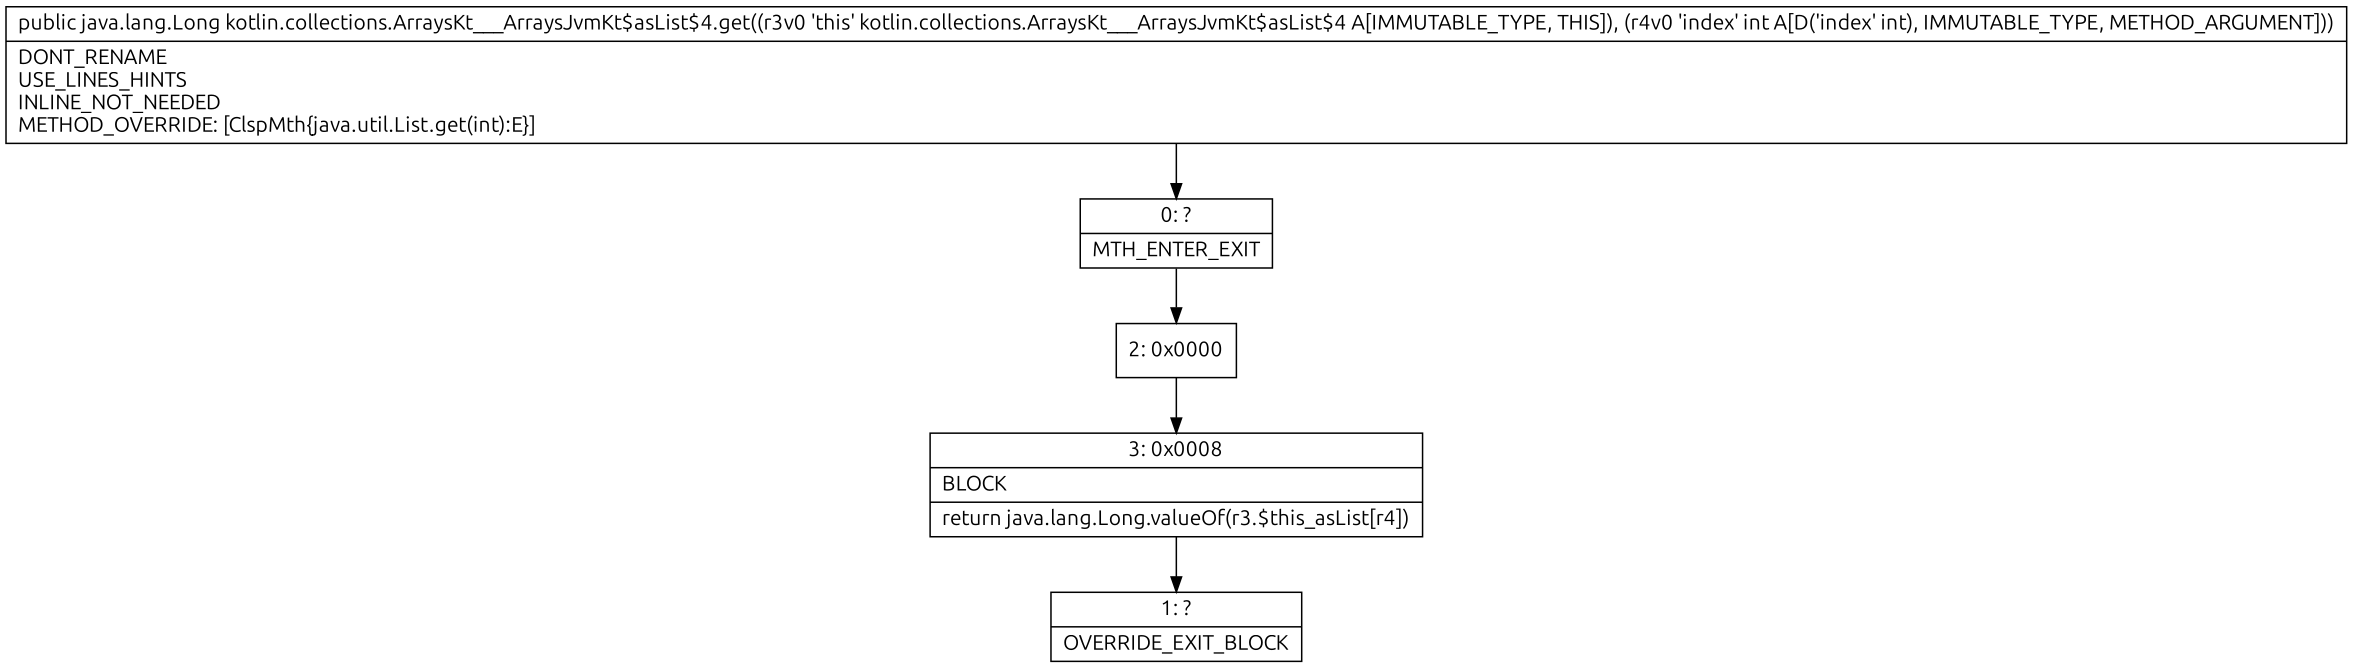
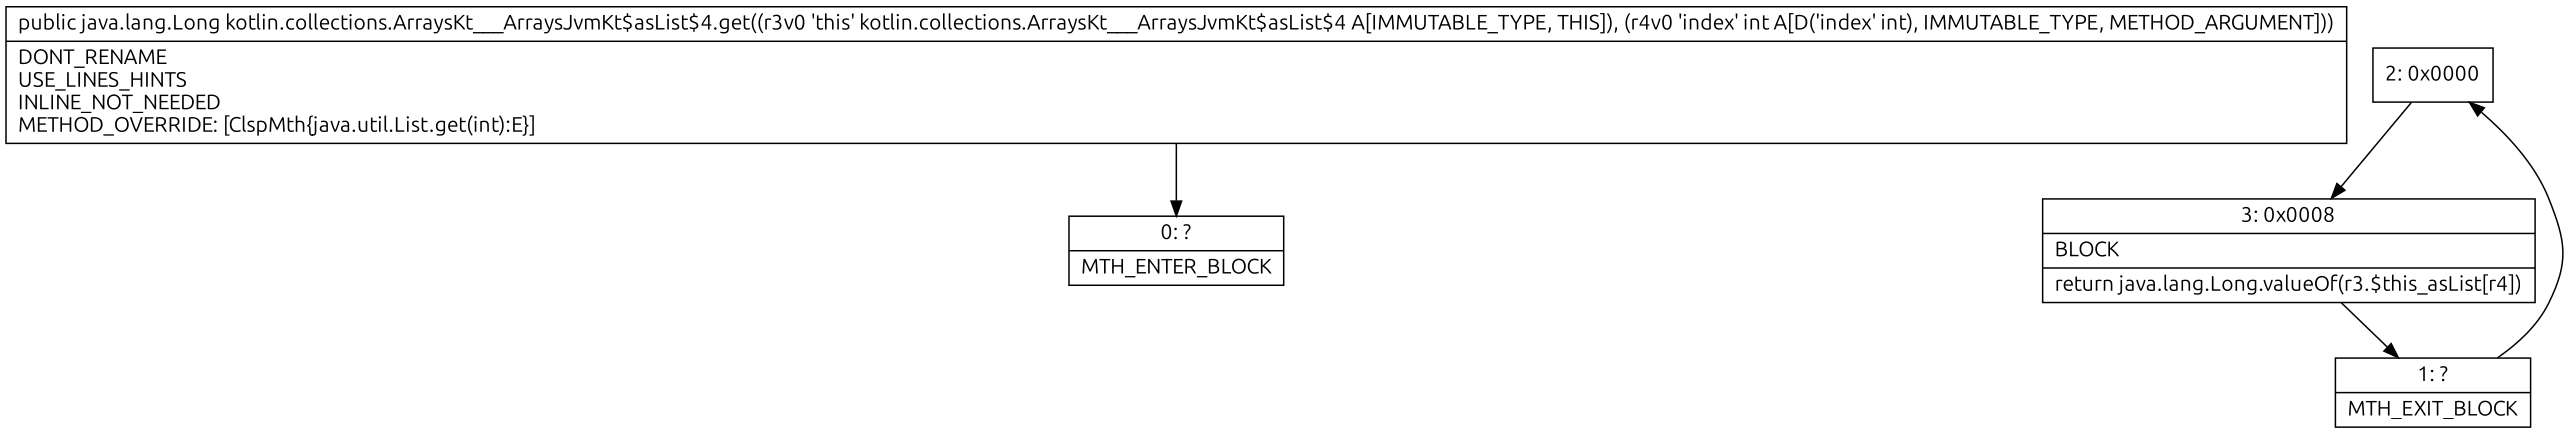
(1176, 250) -> (1176, 267)
(1176, 288) -> (2560, 234)
(1176, 643) -> (2433, 409)
